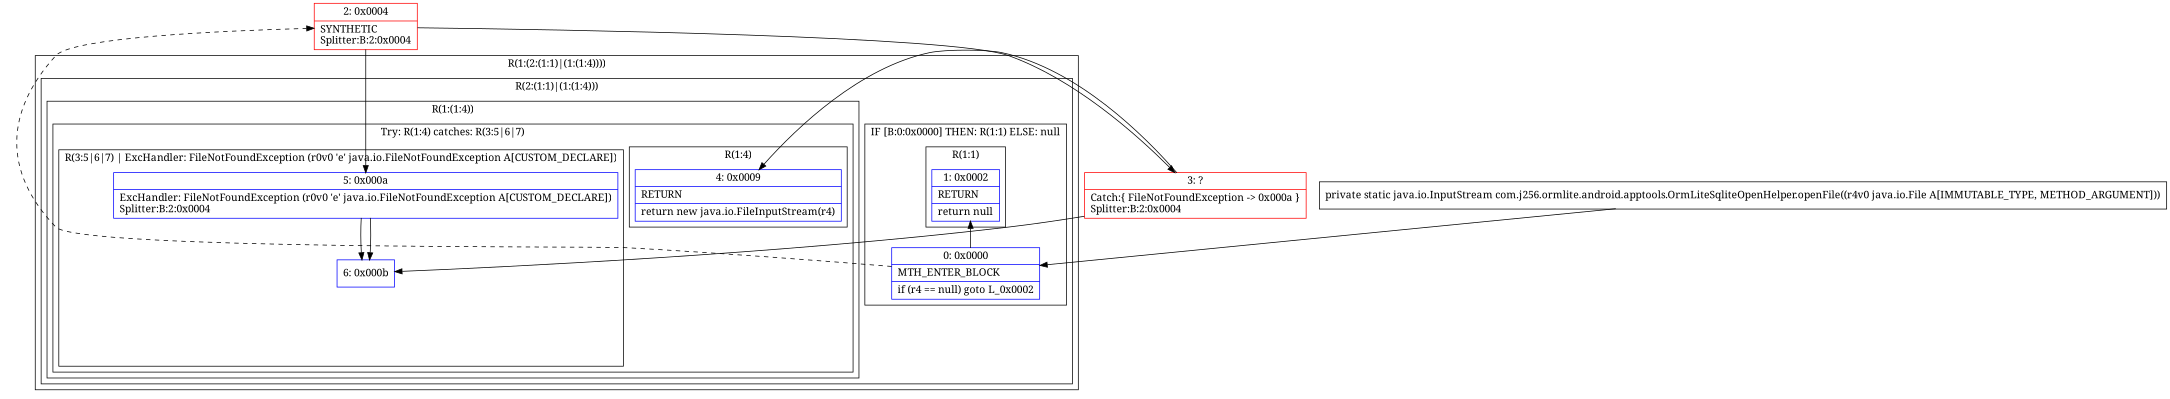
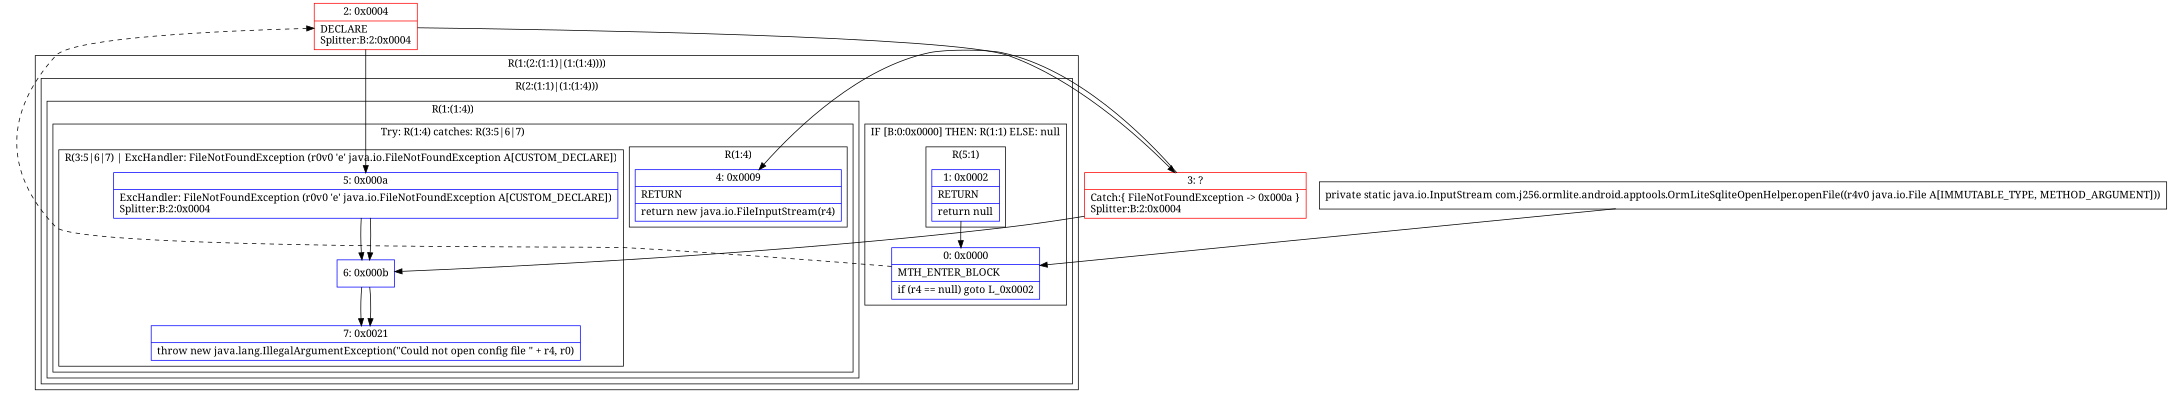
(349, 29) -> (344, 29)
(966, 155) -> (966, 155)
(971, 238) -> (961, 231)
none -> (366, 343)
